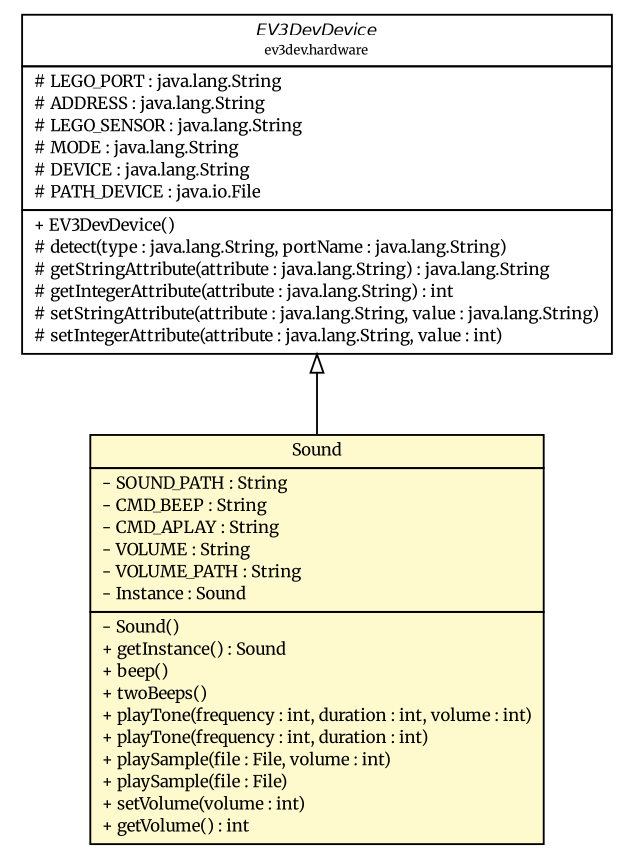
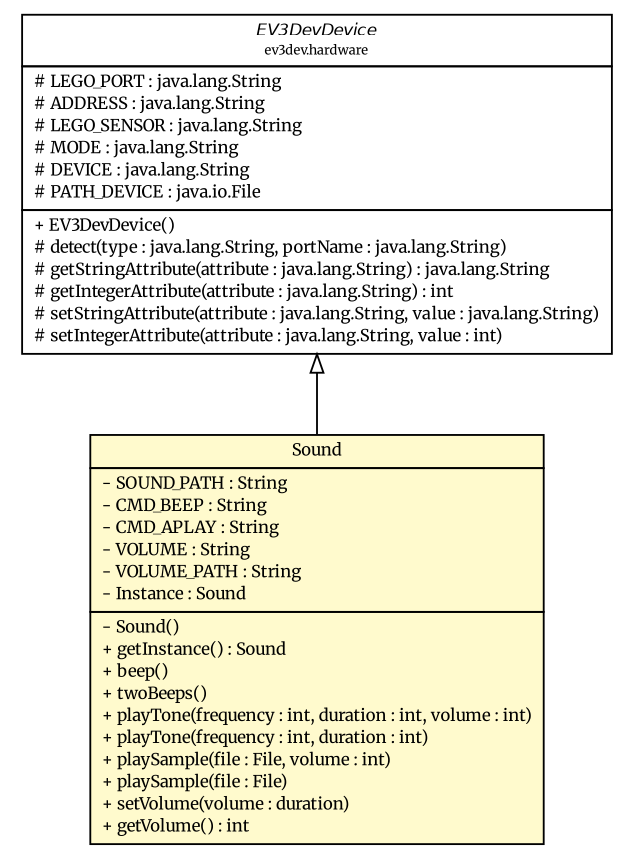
(204, 804) -> (226, 804)
